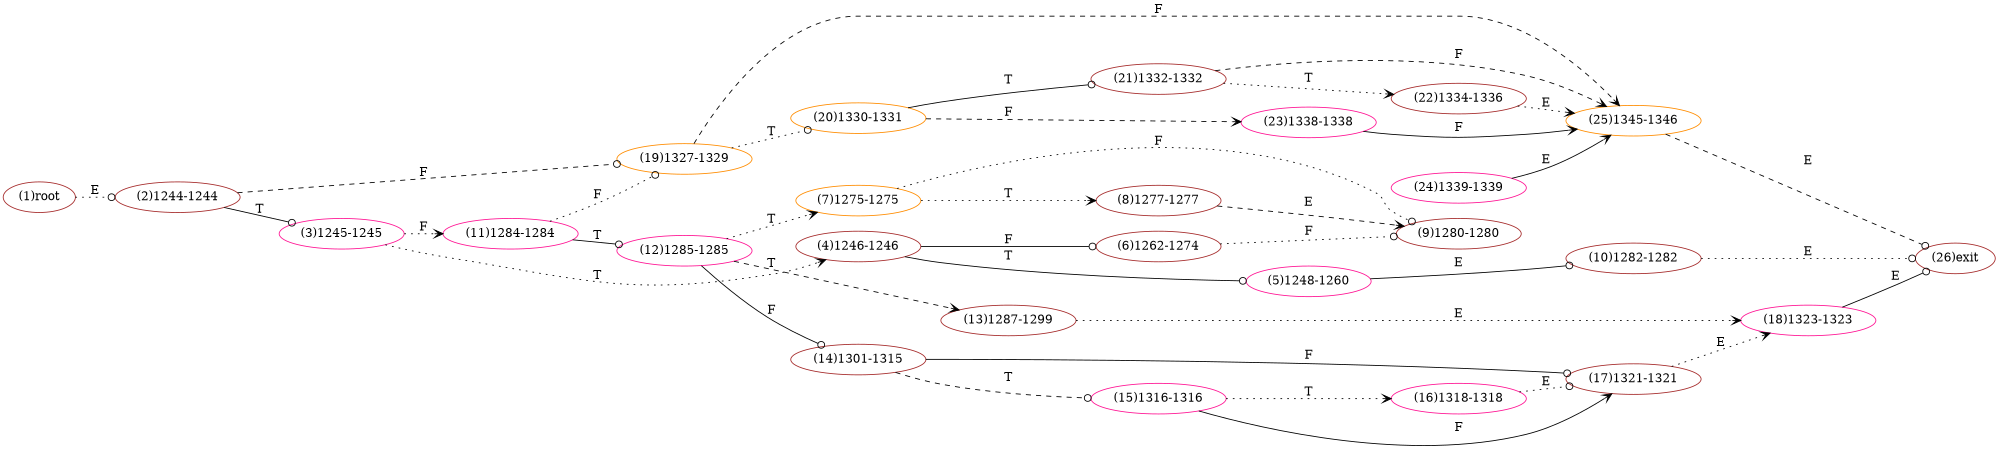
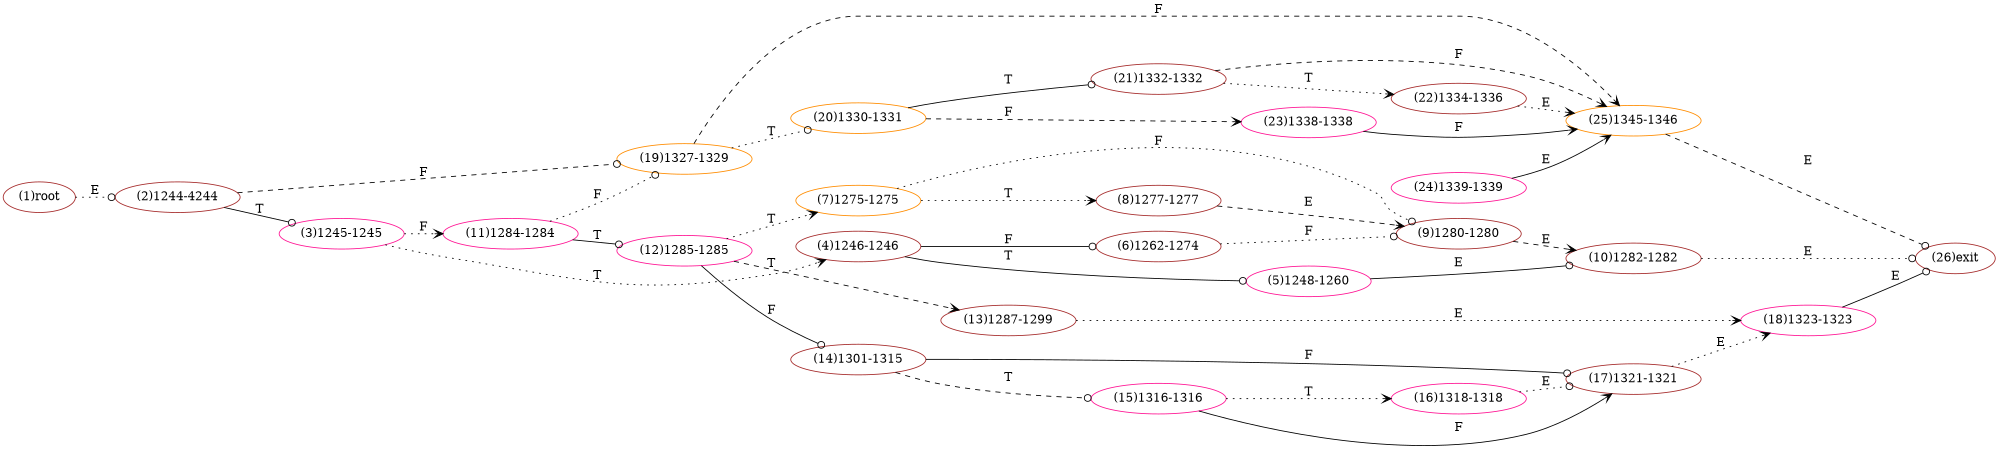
(178, 197) -> (178, 197)
none -> (1540, 245)
